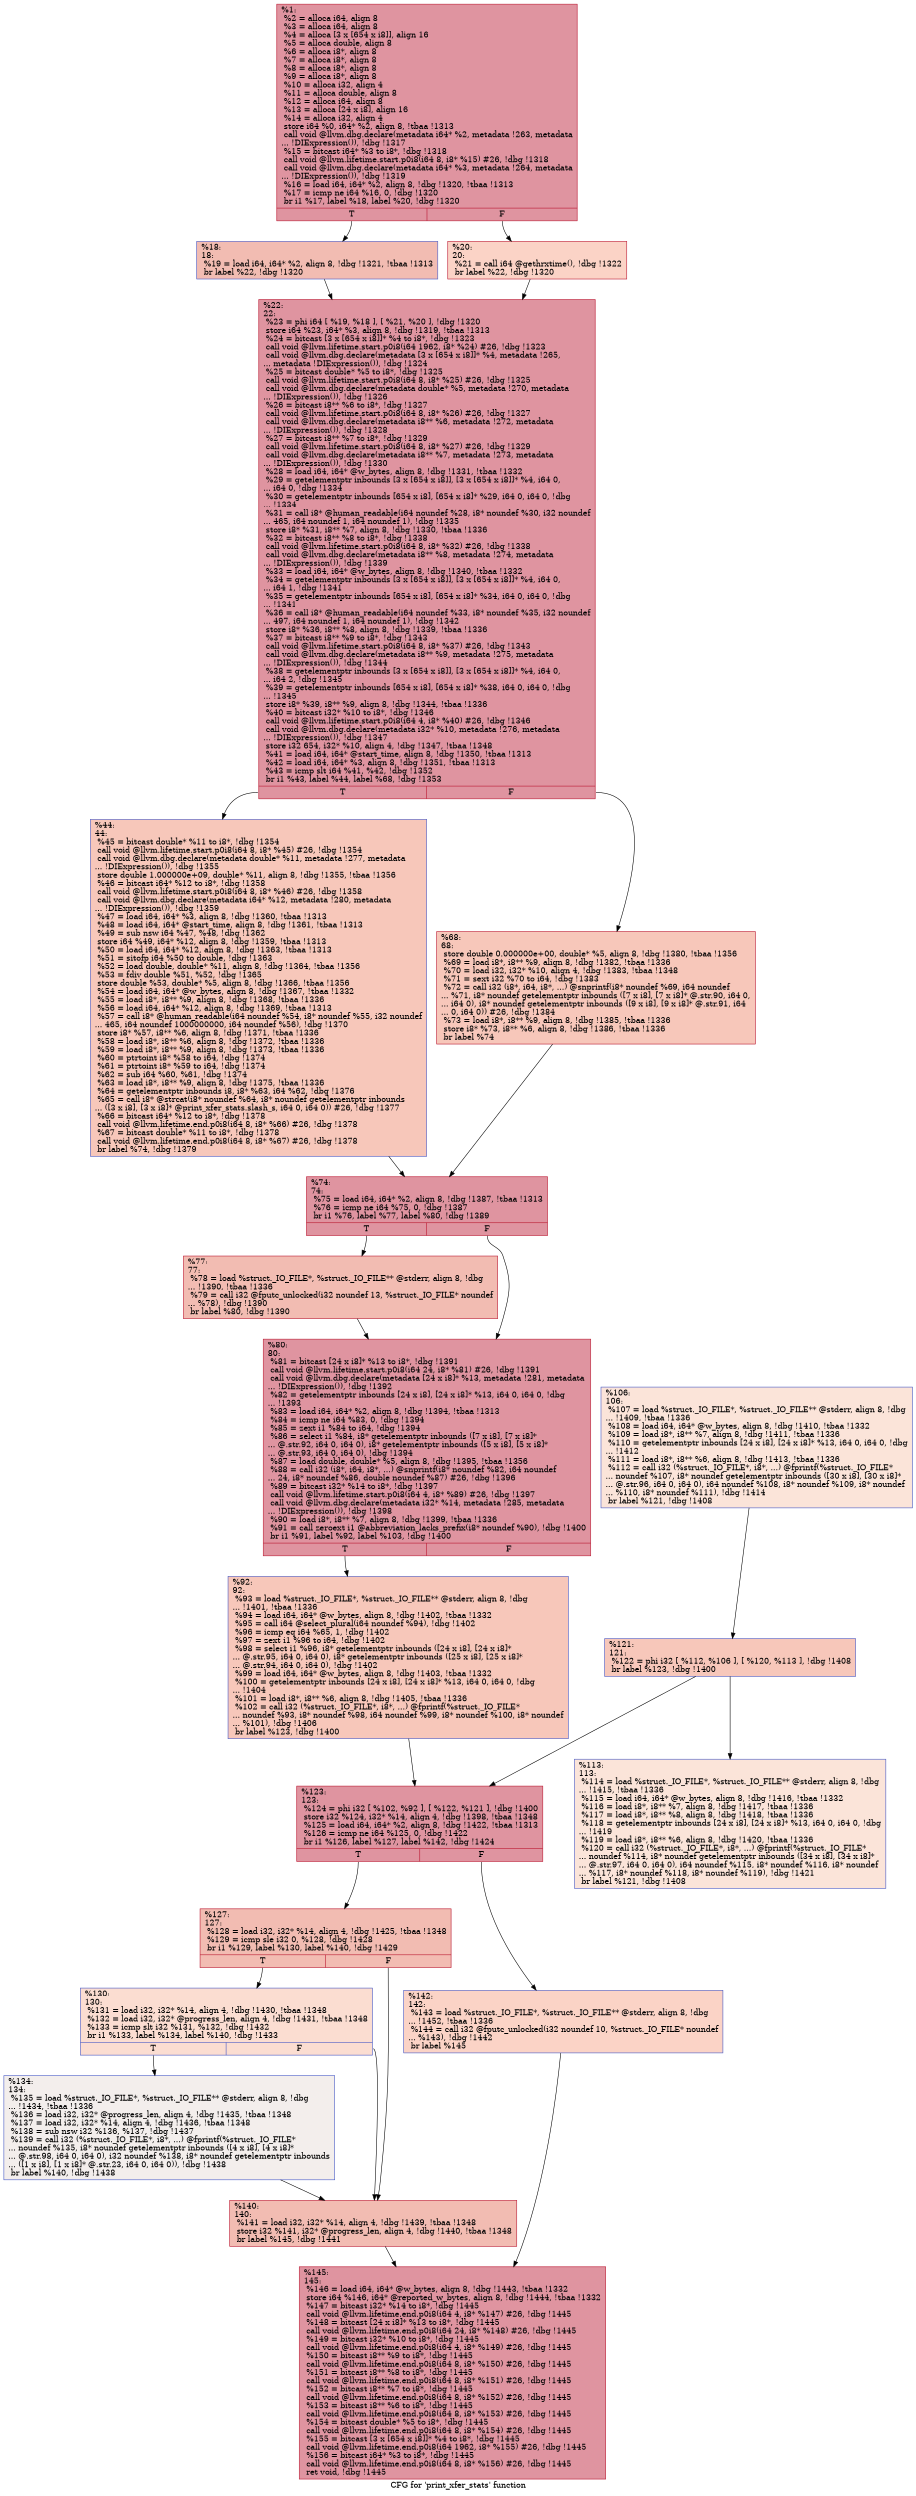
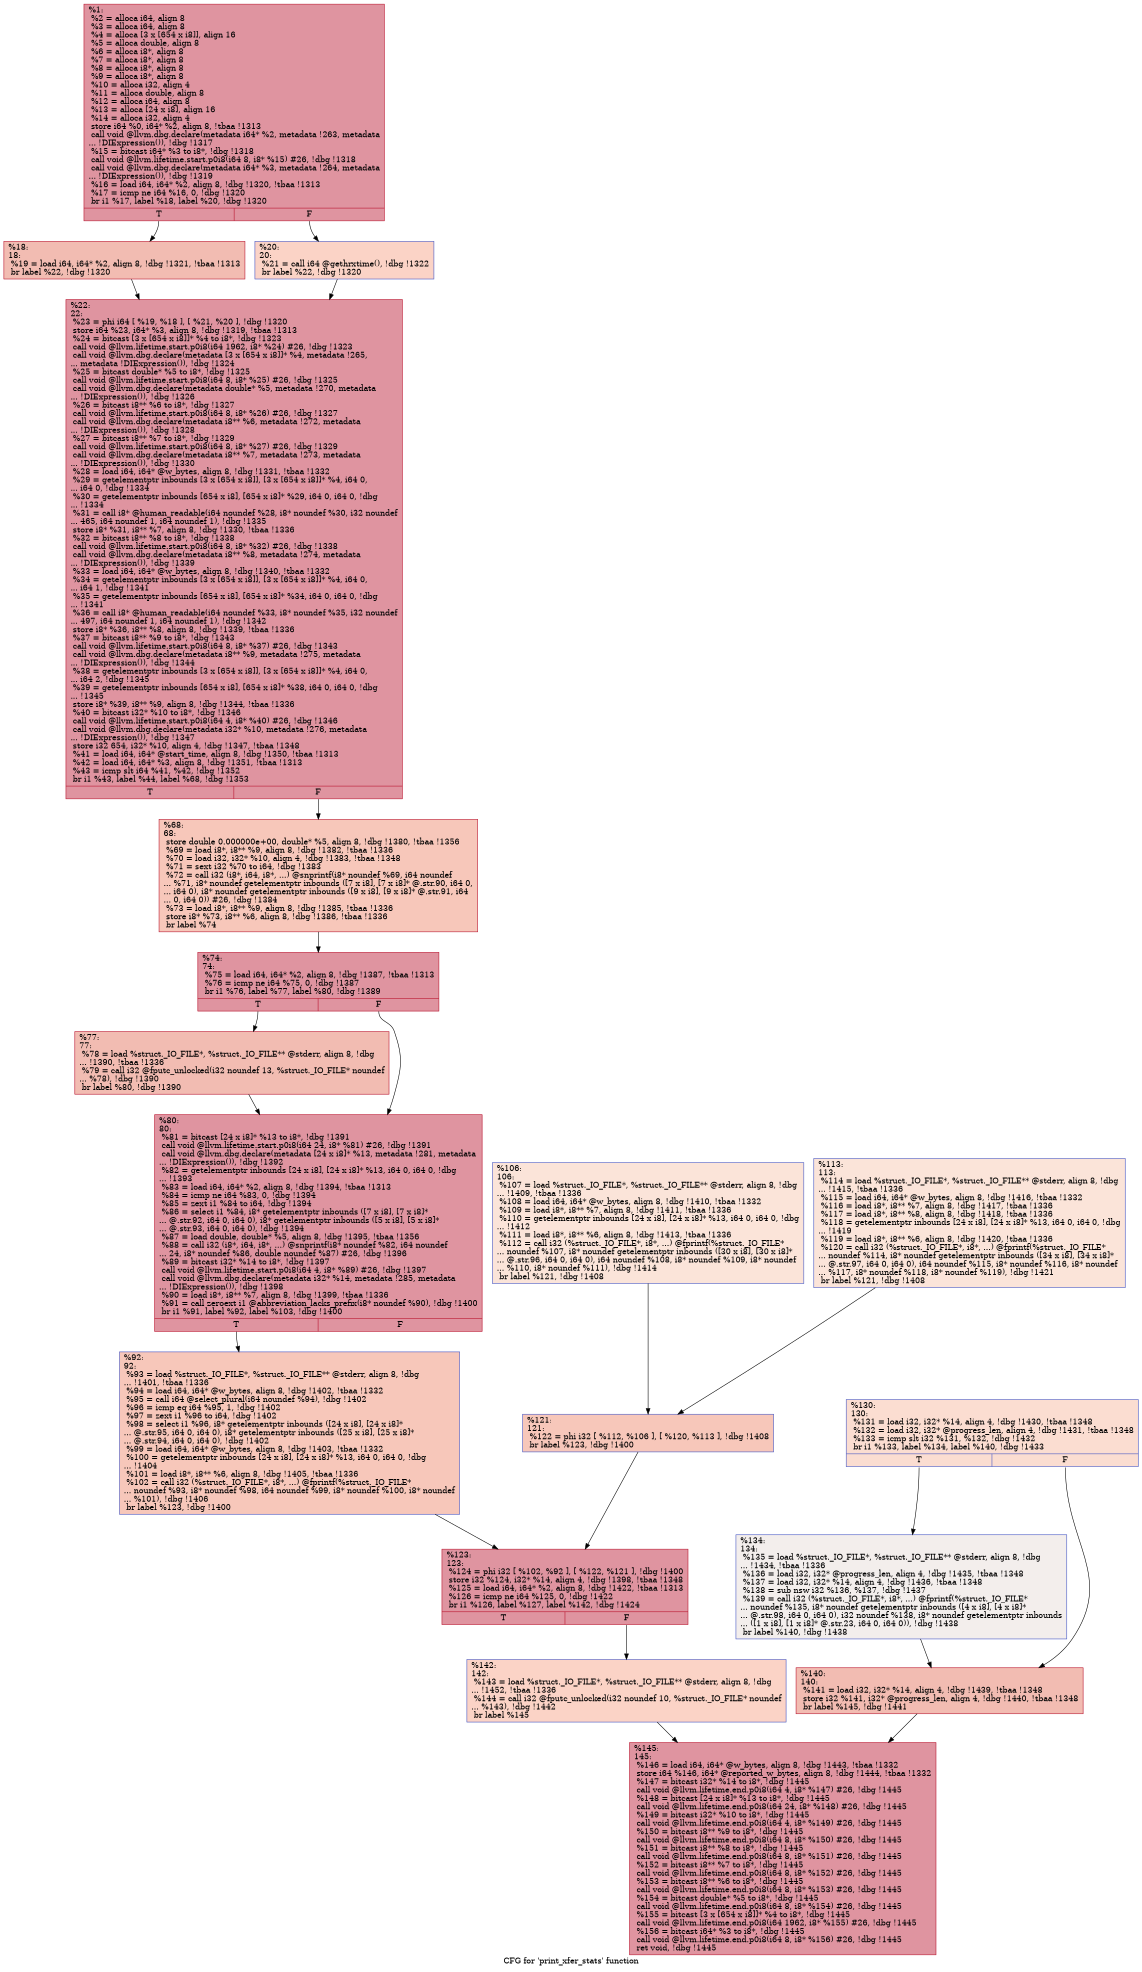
(317, 260) -> (124, 260)
(537, 260) -> (344, 260)
(259, 988) -> none
(311, 1632) -> (202, 1408)
(730, 1715) -> (780, 1350)
(326, 1938) -> none
